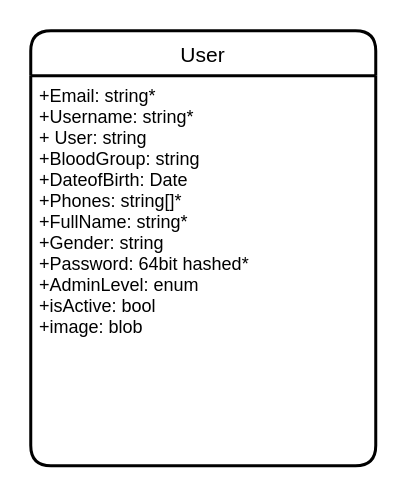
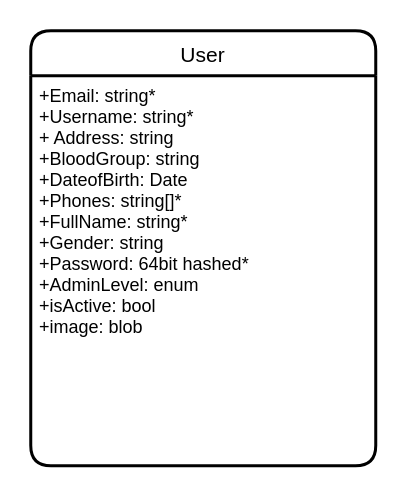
(103, 96) -> (103, 96)
